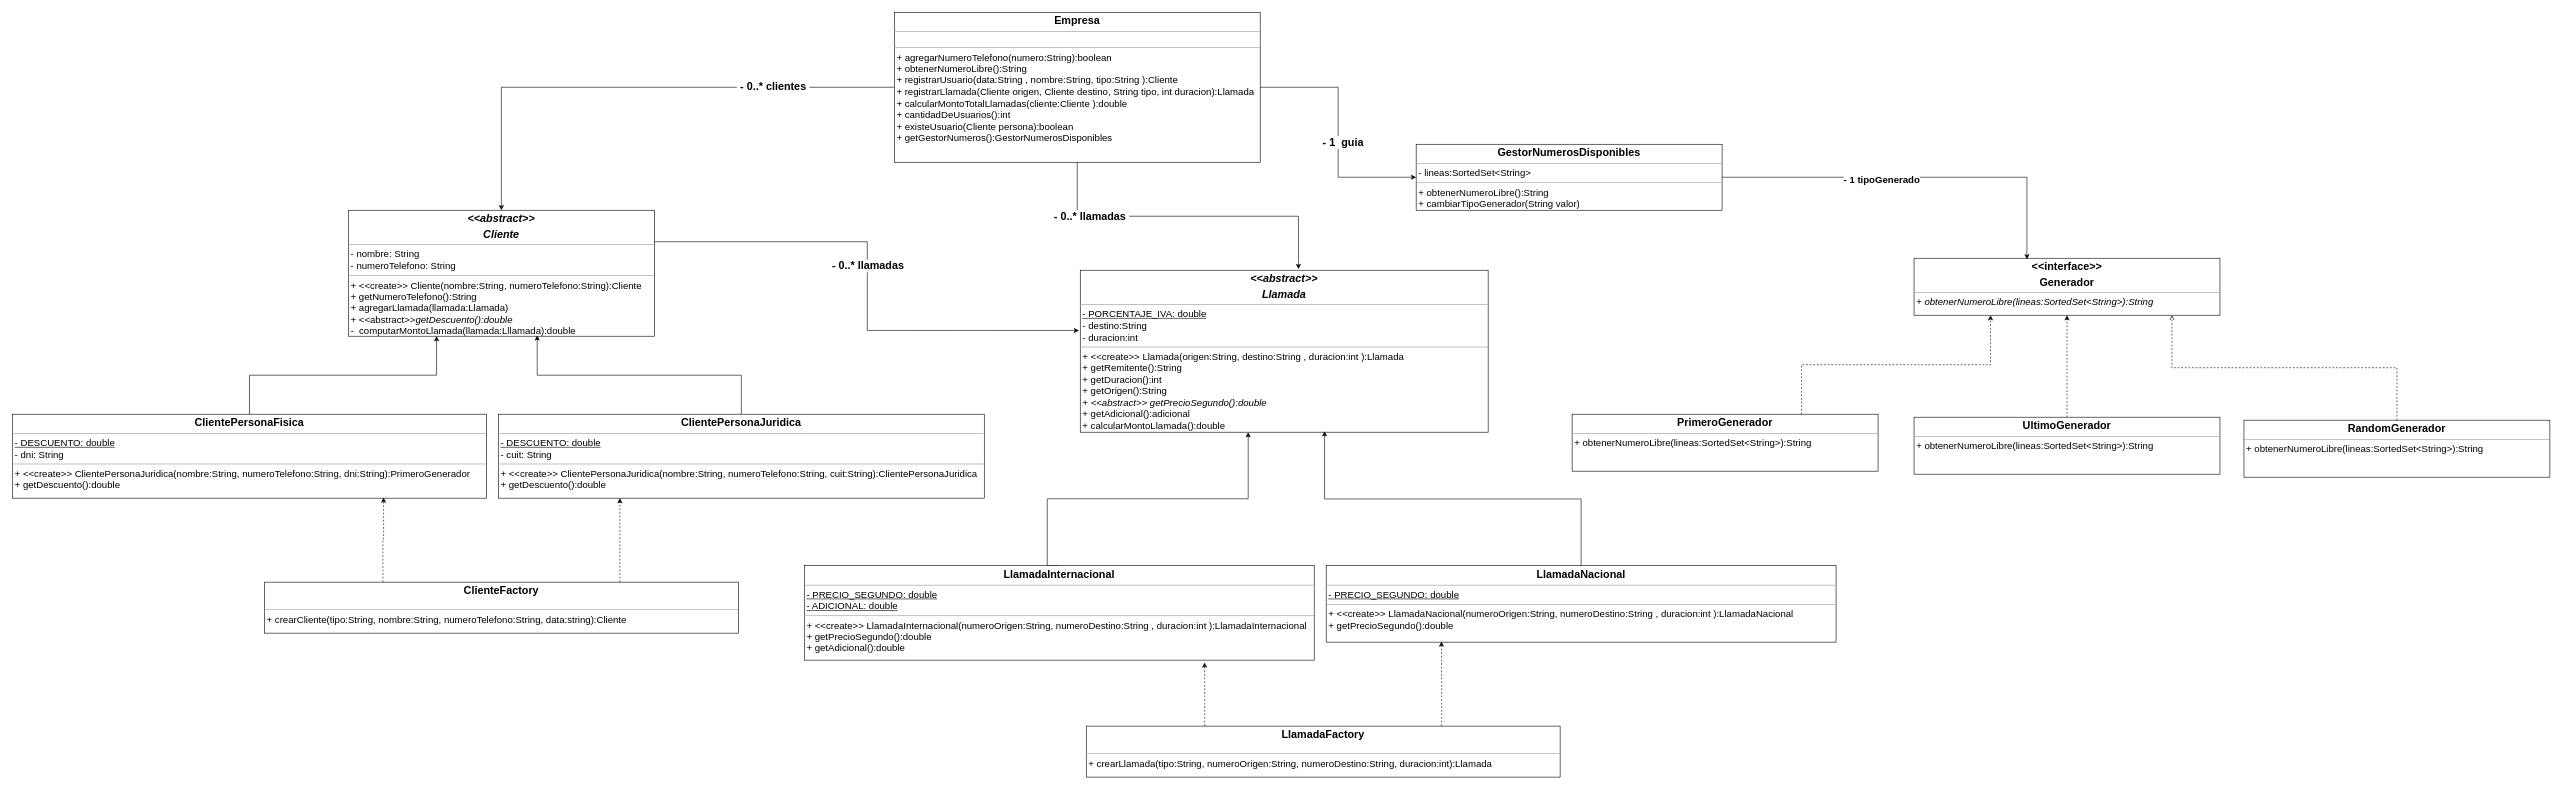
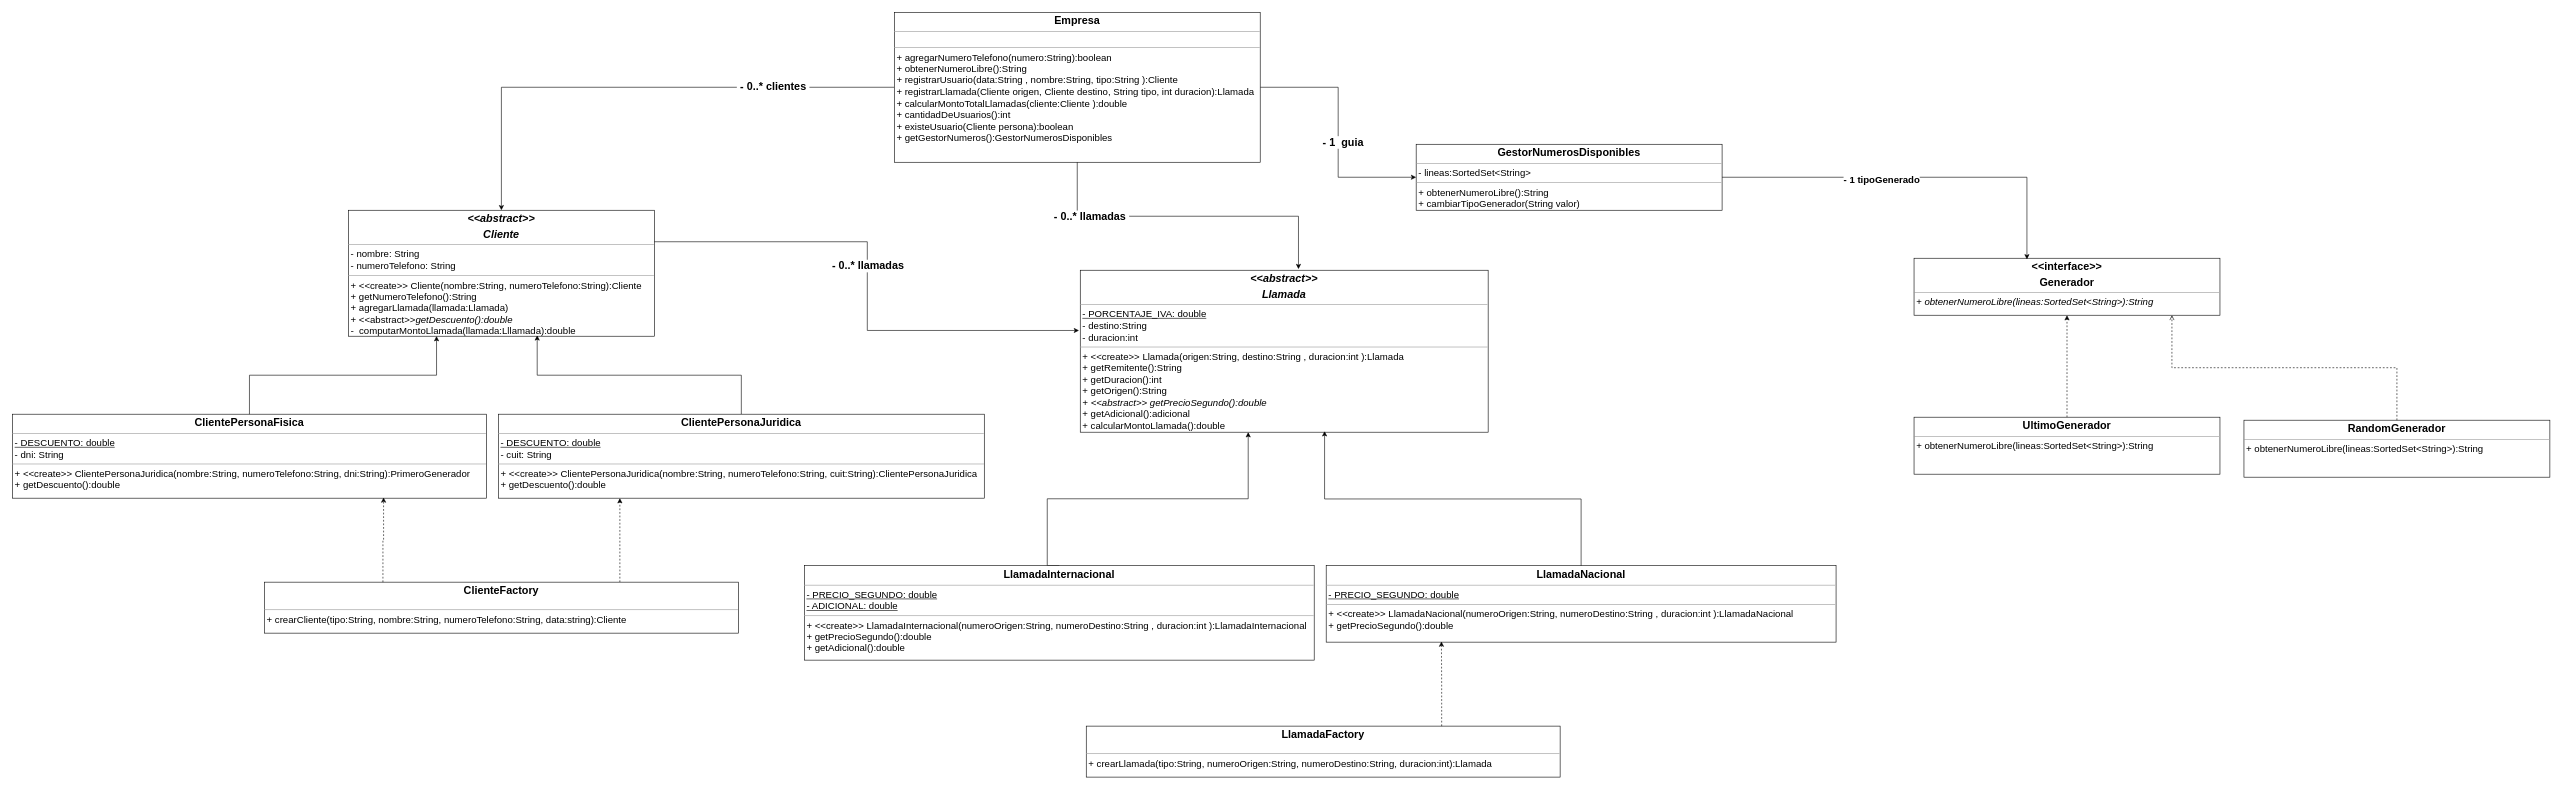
(1802, 389) -> none
(1725, 443) -> none
(1205, 674) -> none
